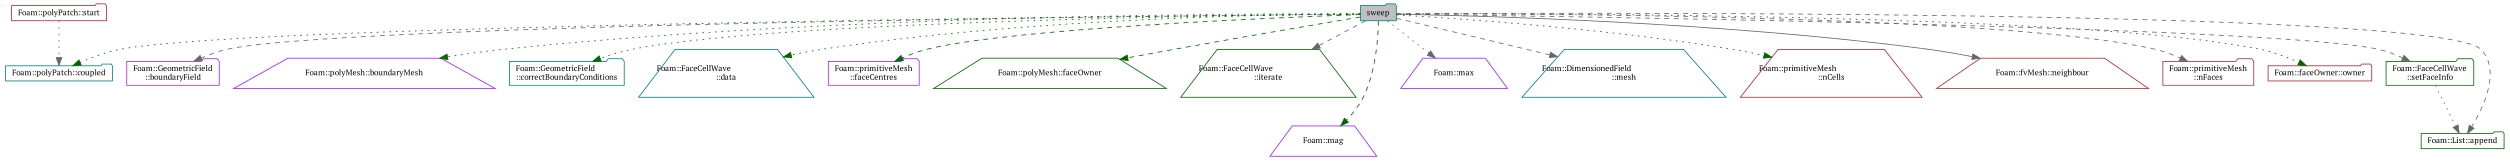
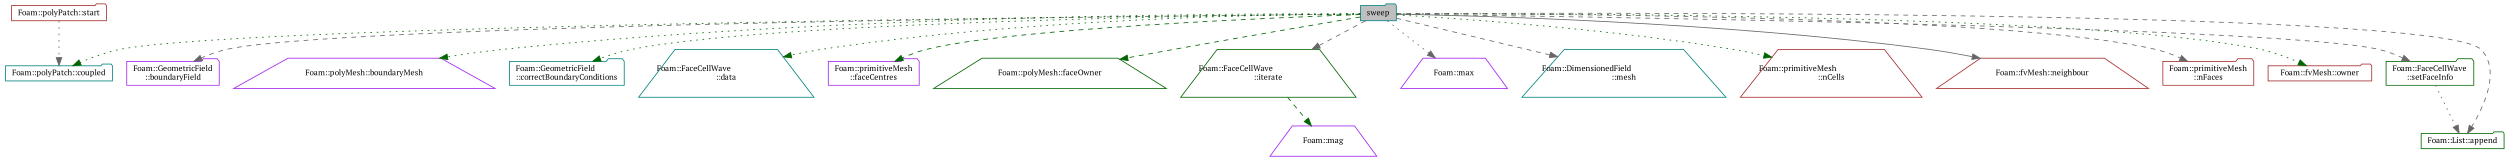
(2320, 73) -> (2320, 73)
(1372, 74) -> (1297, 109)
